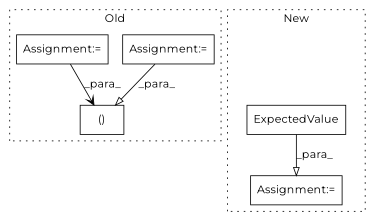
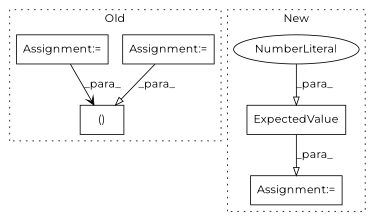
none -> (296, 49)
